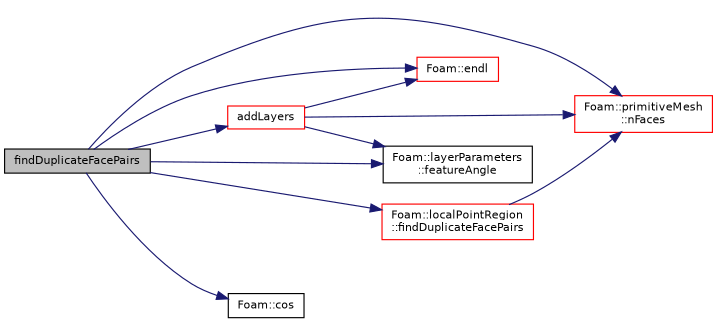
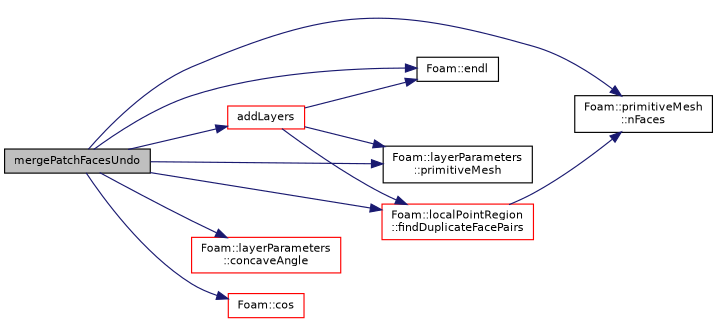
(458, 69) -> (458, 69)
(644, 114) -> (644, 114)
(434, 116) -> (343, 171)
(77, 161) -> (77, 161)
(458, 165) -> (458, 165)
none -> (266, 255)
(266, 306) -> (266, 306)
